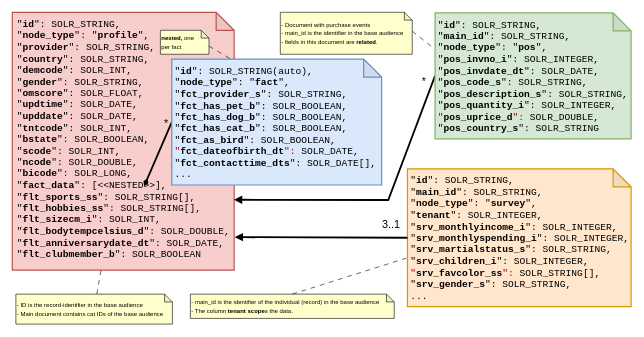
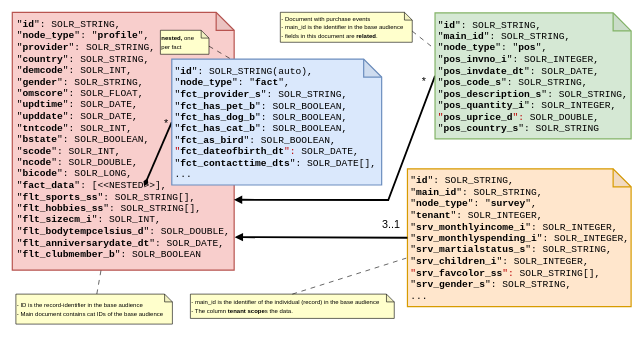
(347, 33) -> (347, 27)
